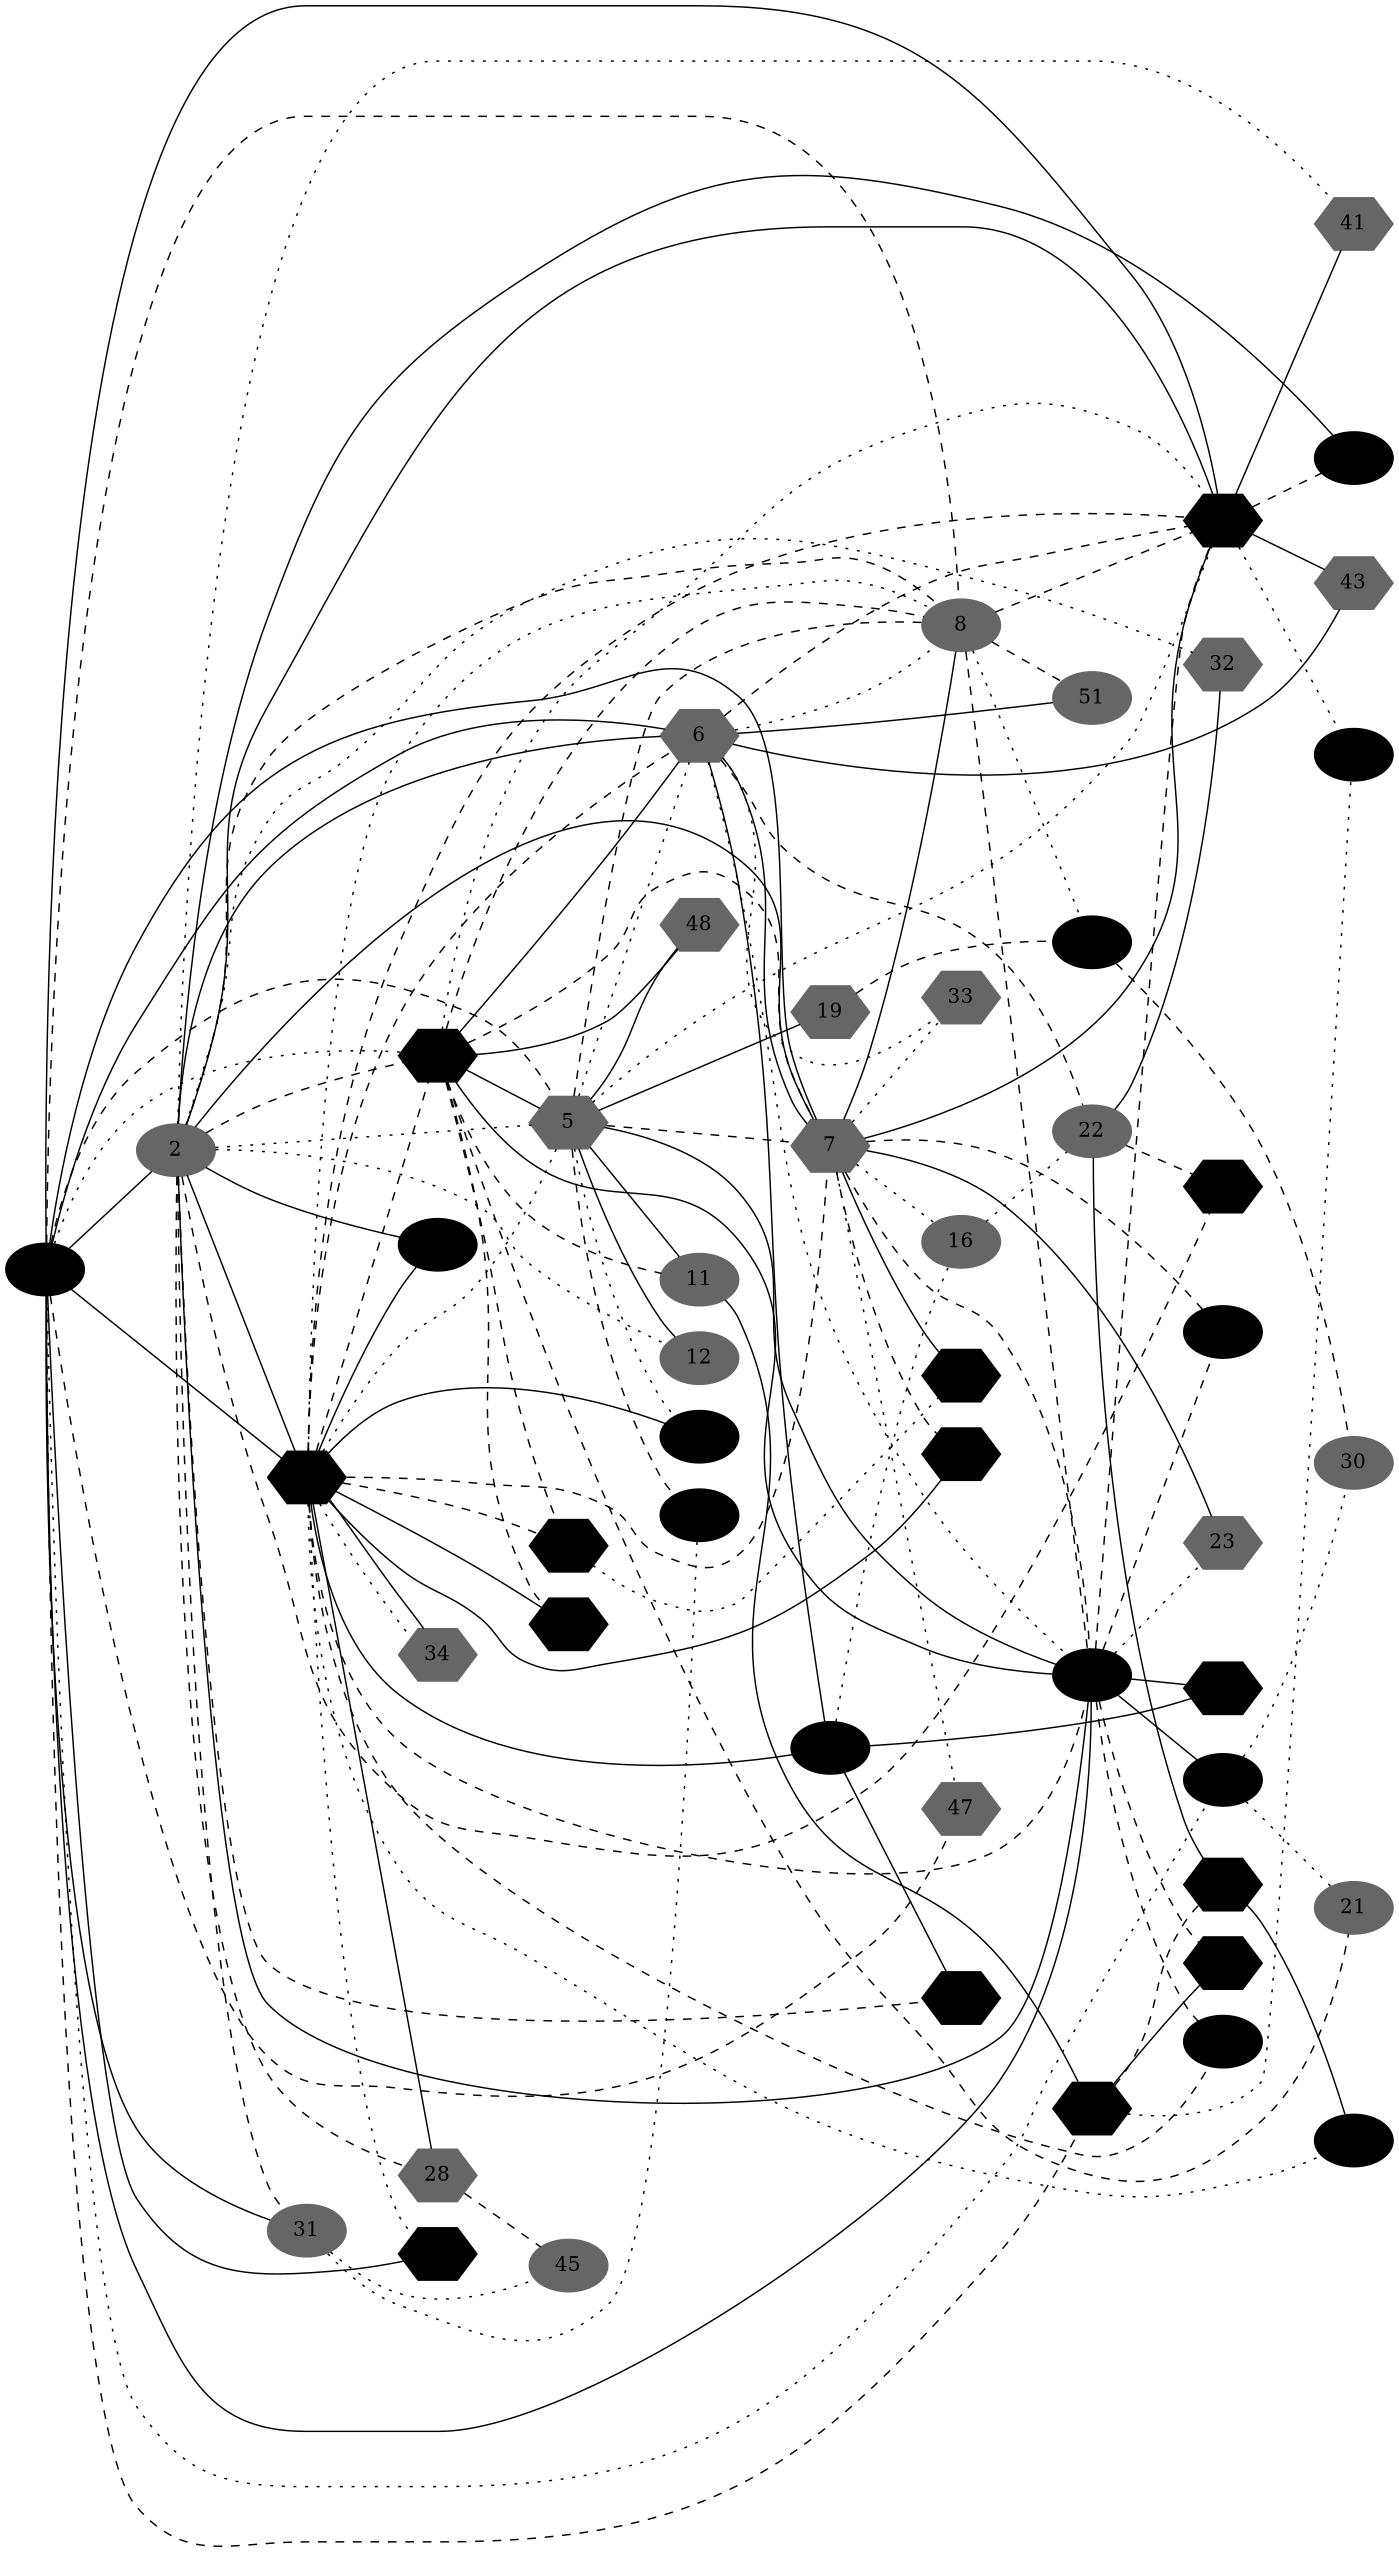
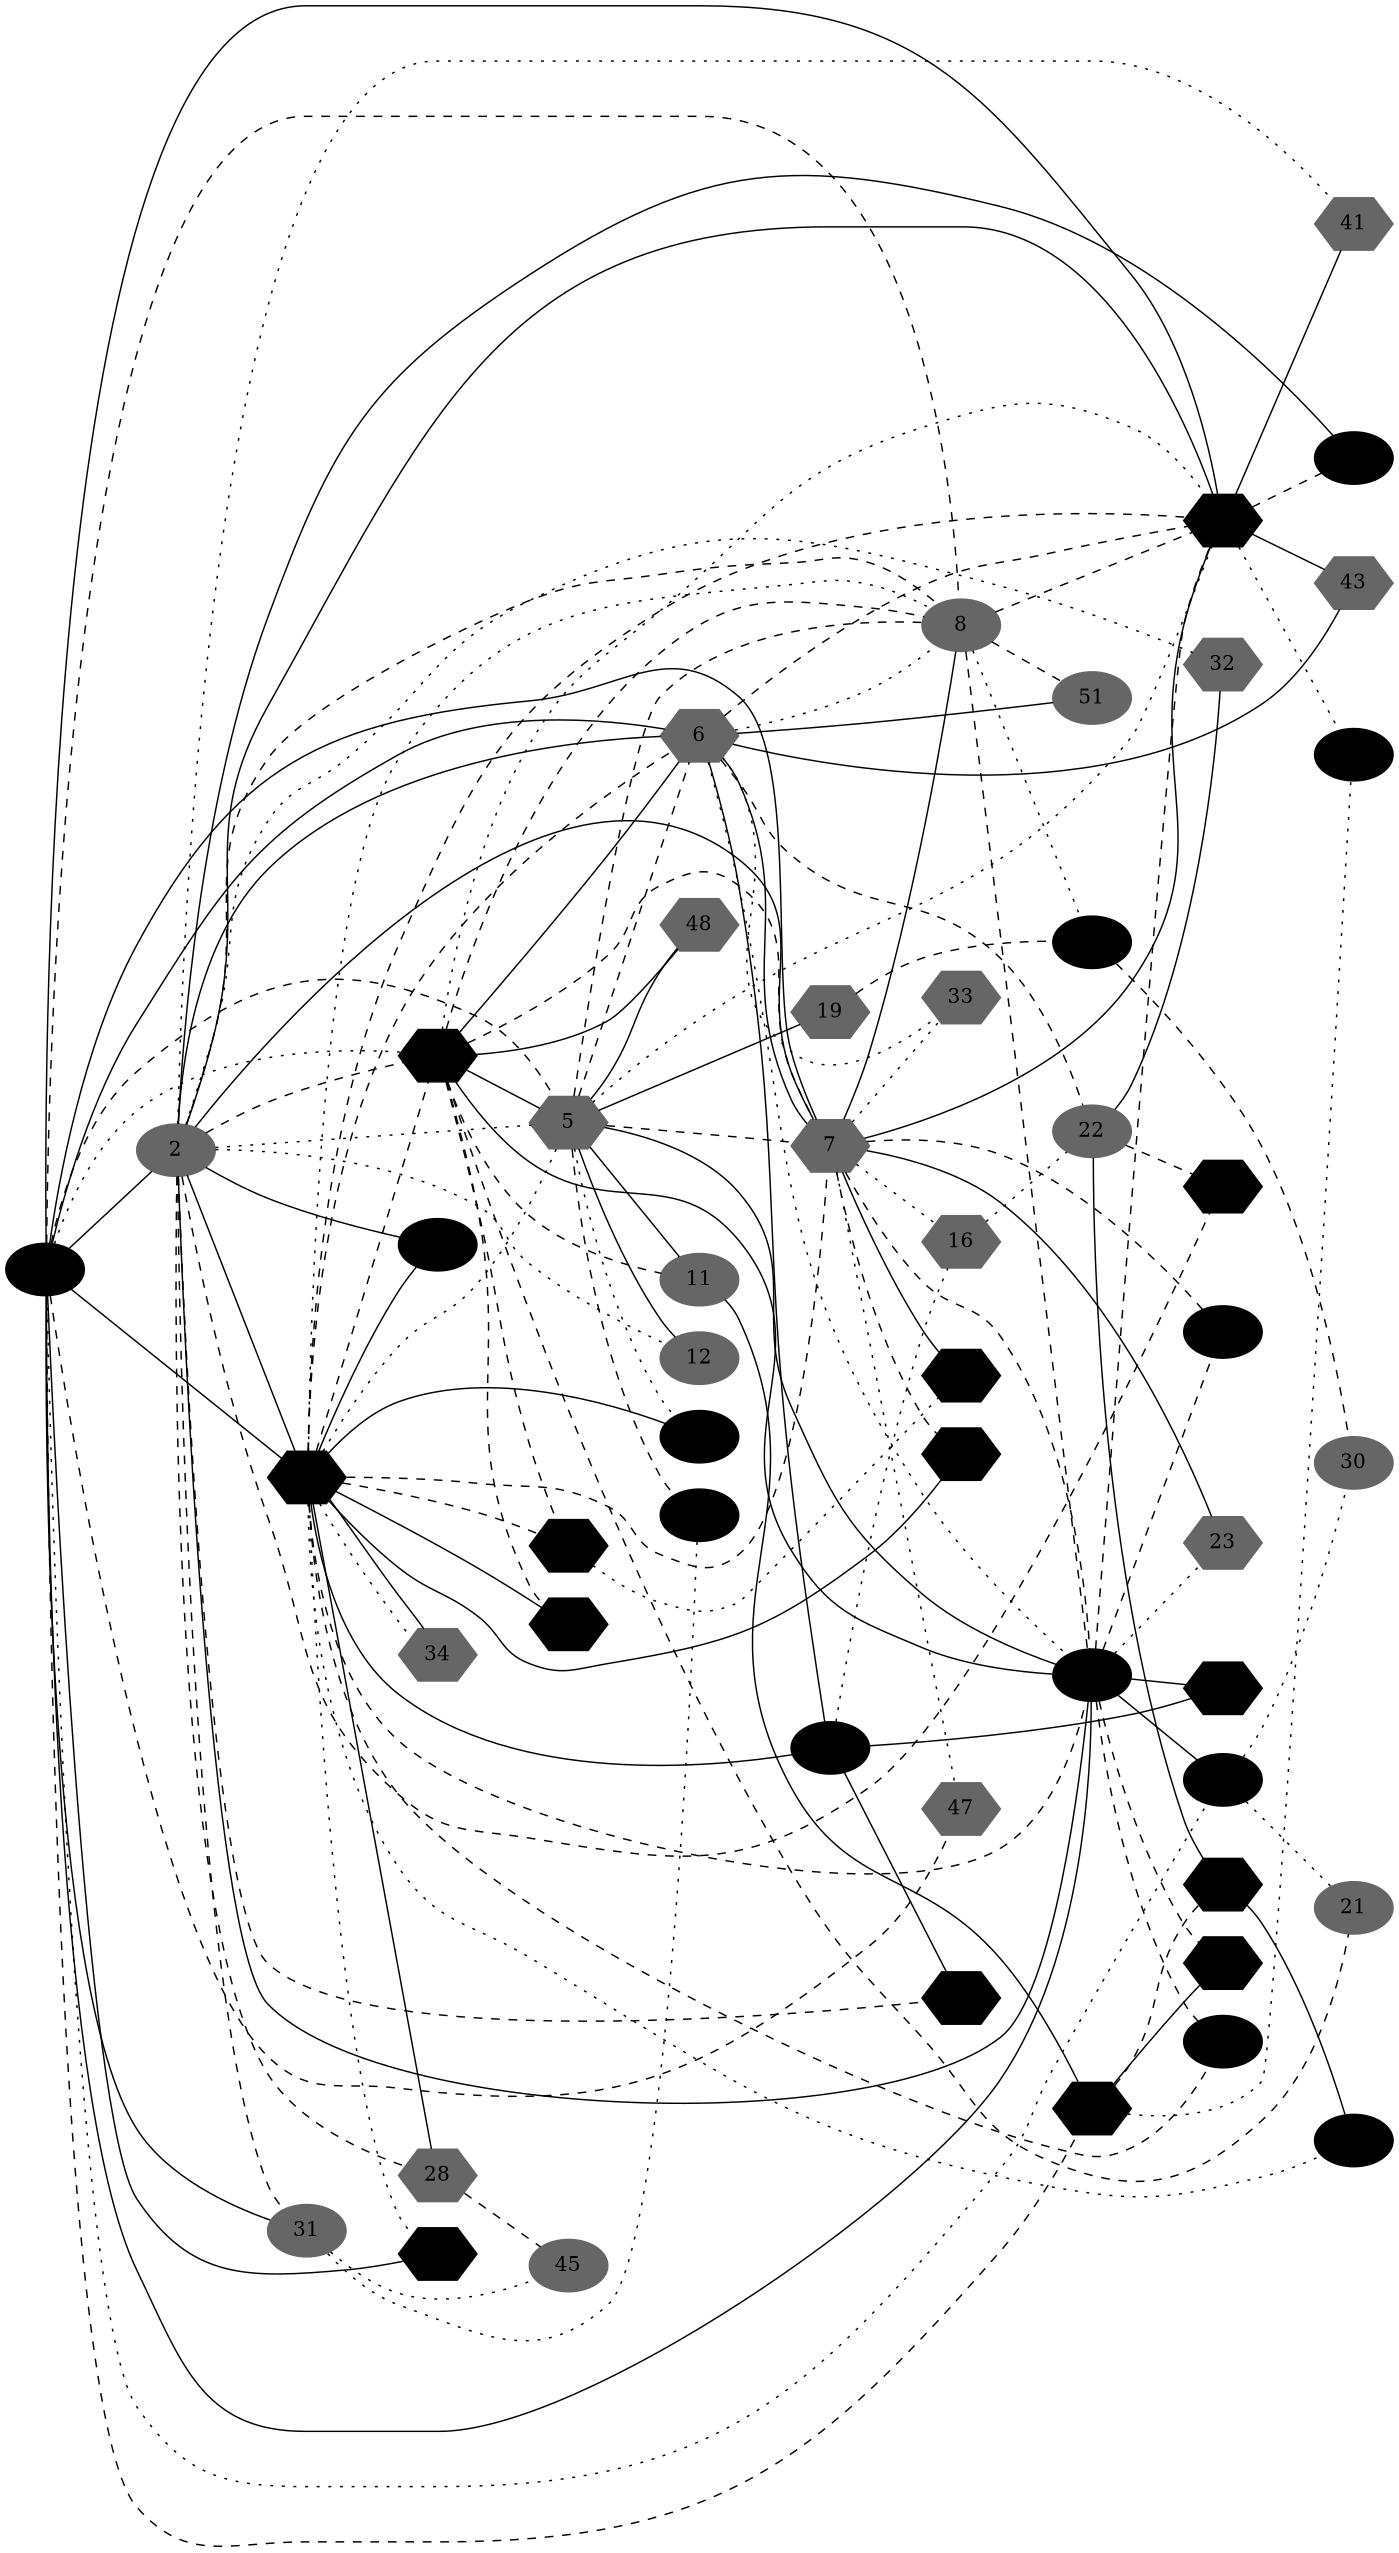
(629, 946) -> (629, 946)
(961, 1242) -> (961, 1242)
